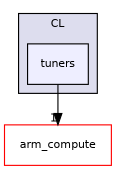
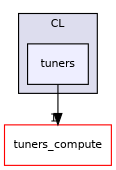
(58, 145) -> (58, 145)
